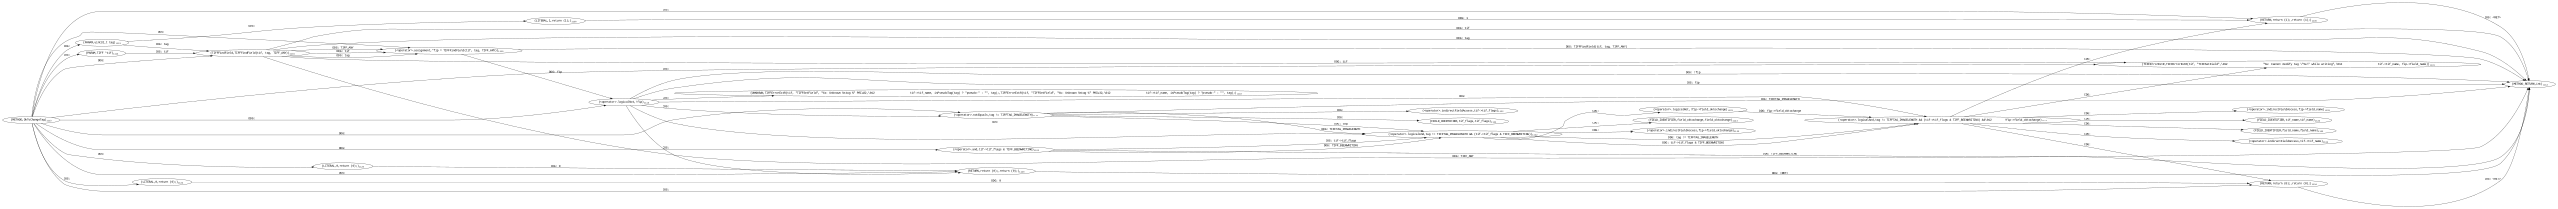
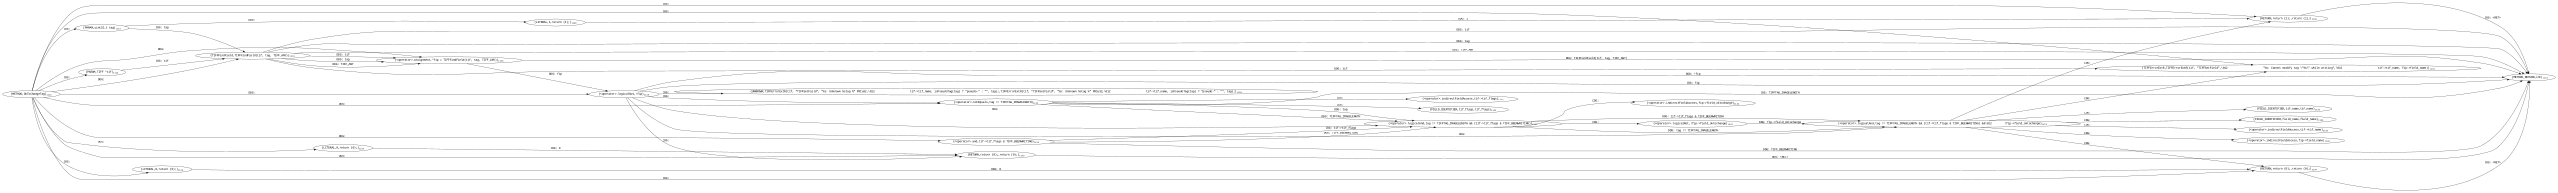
(1693, 120) -> none
